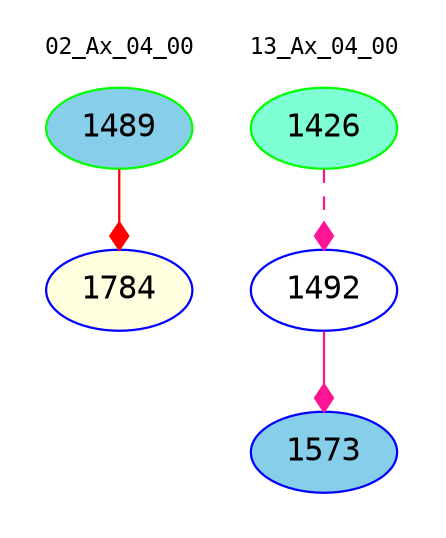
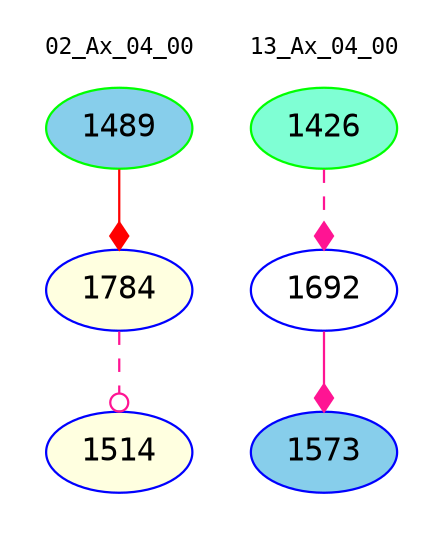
(324, 290) -> (324, 290)
none -> (119, 452)
